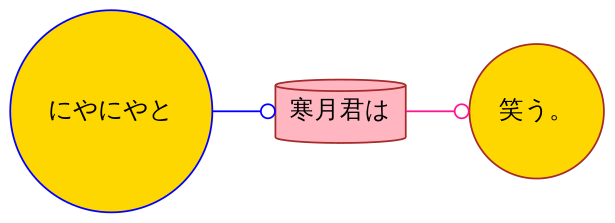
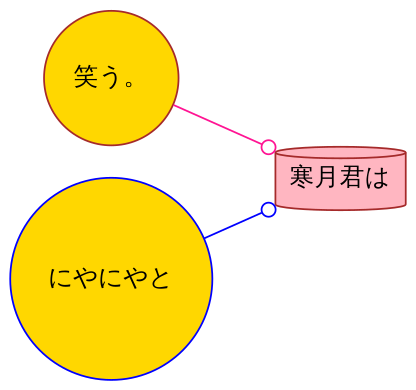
(430, 111) -> (218, 125)
